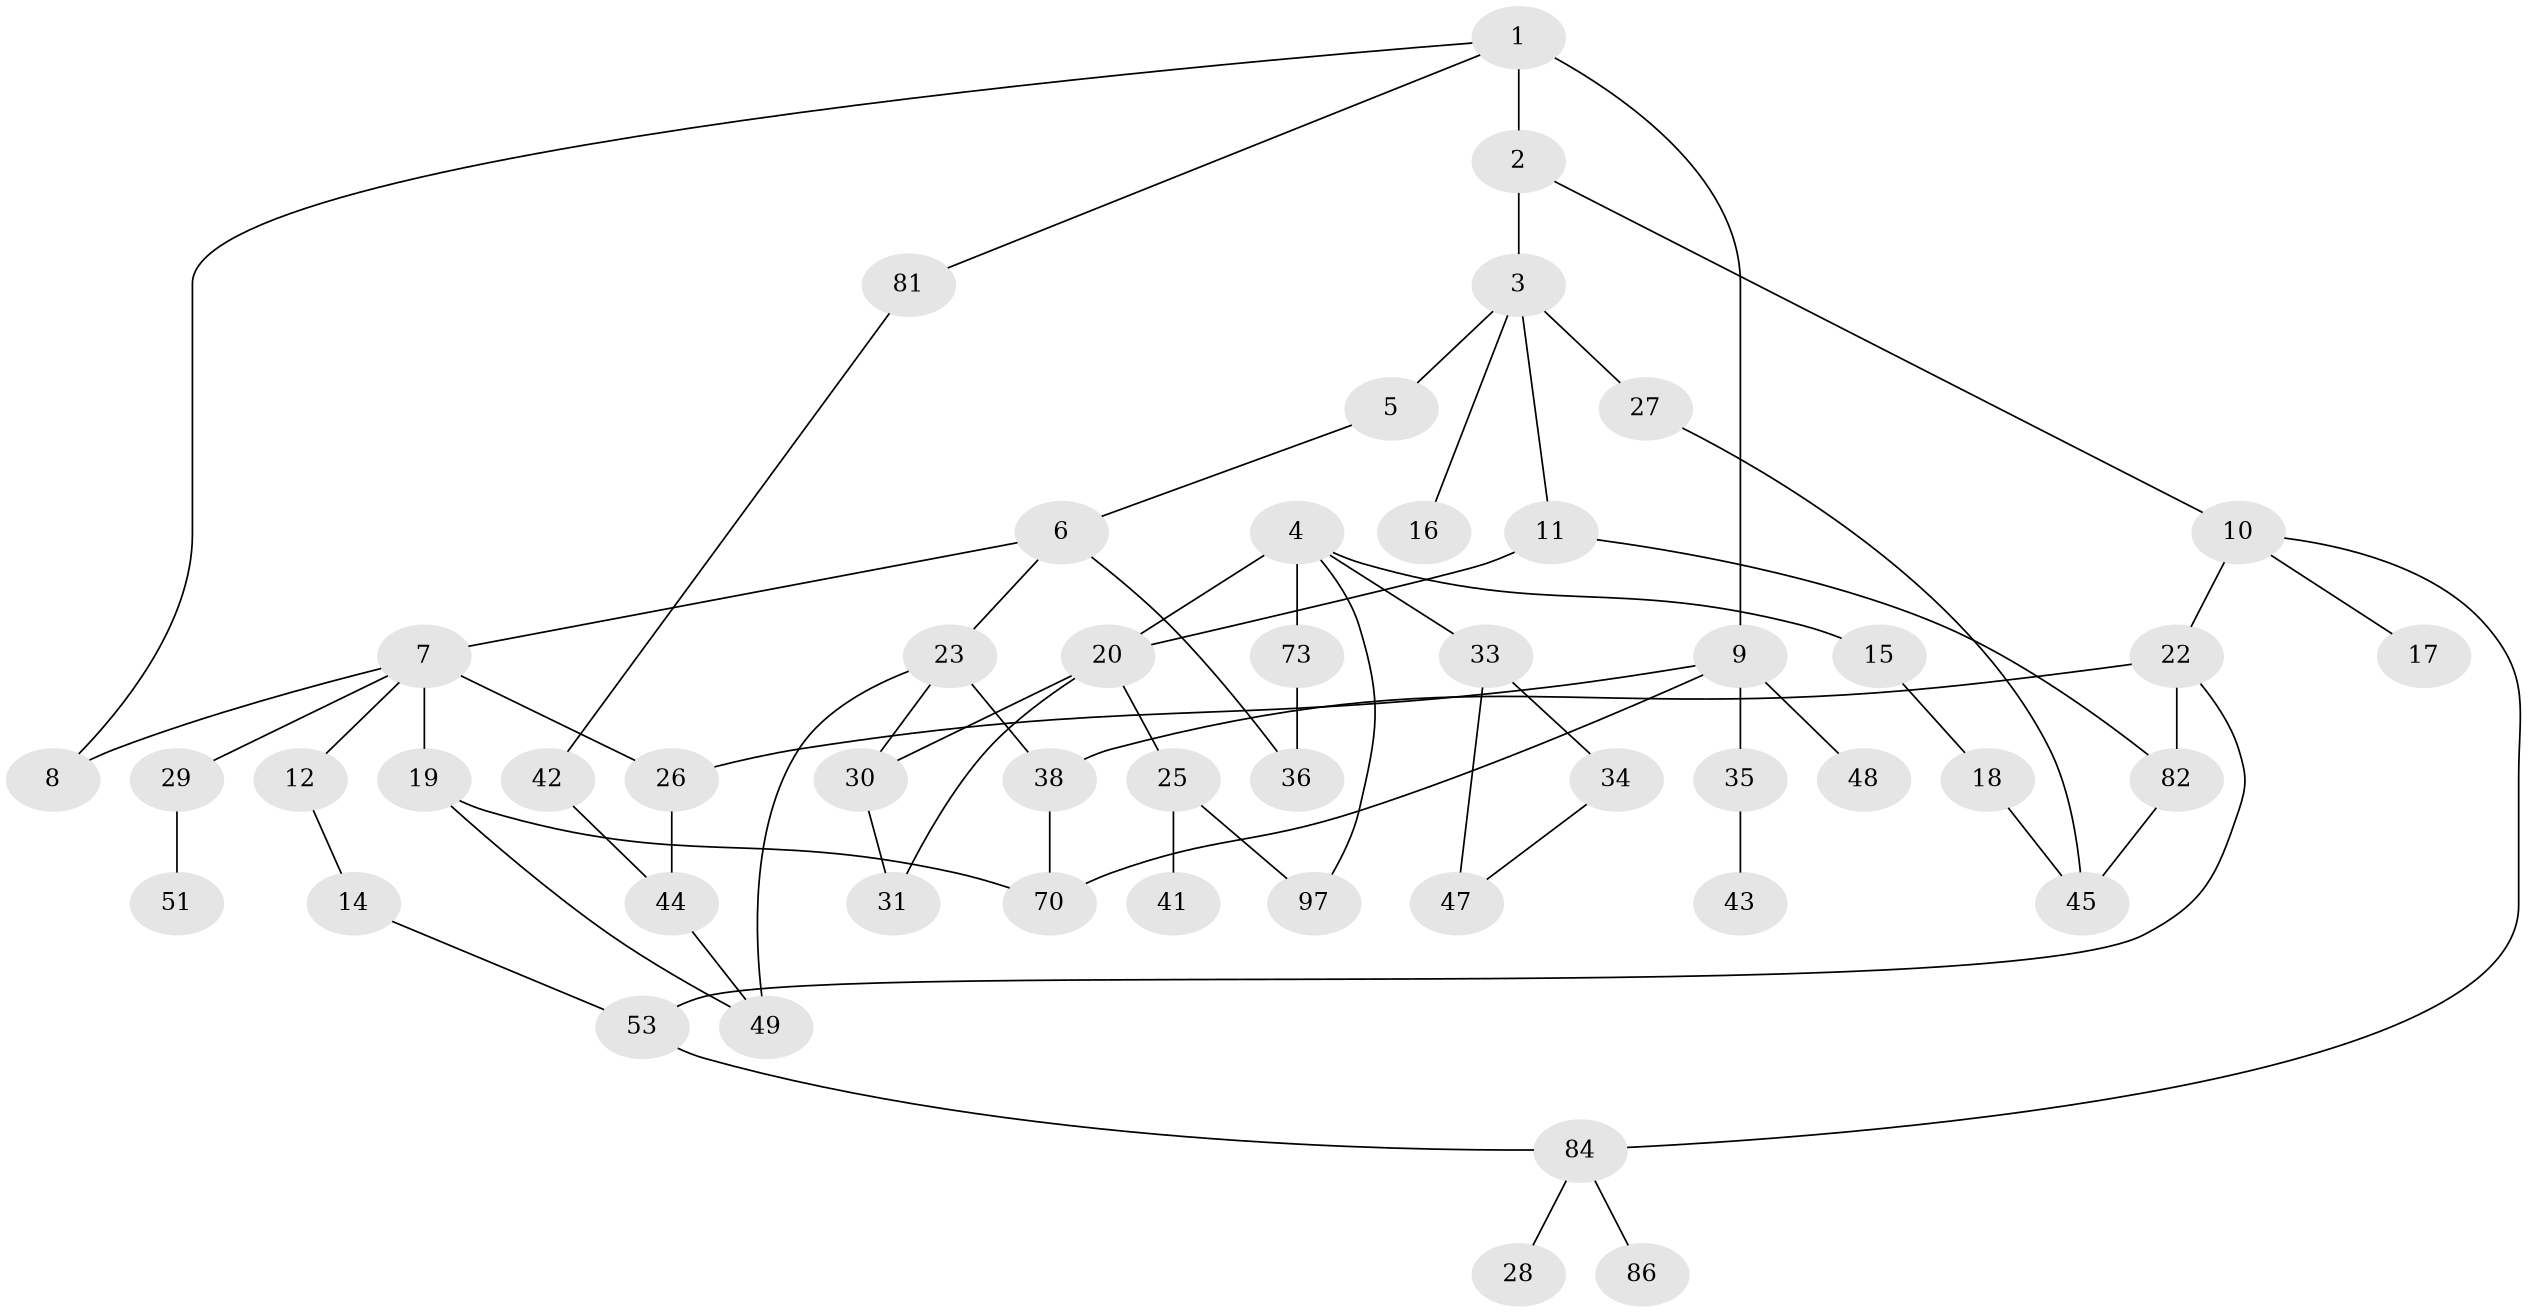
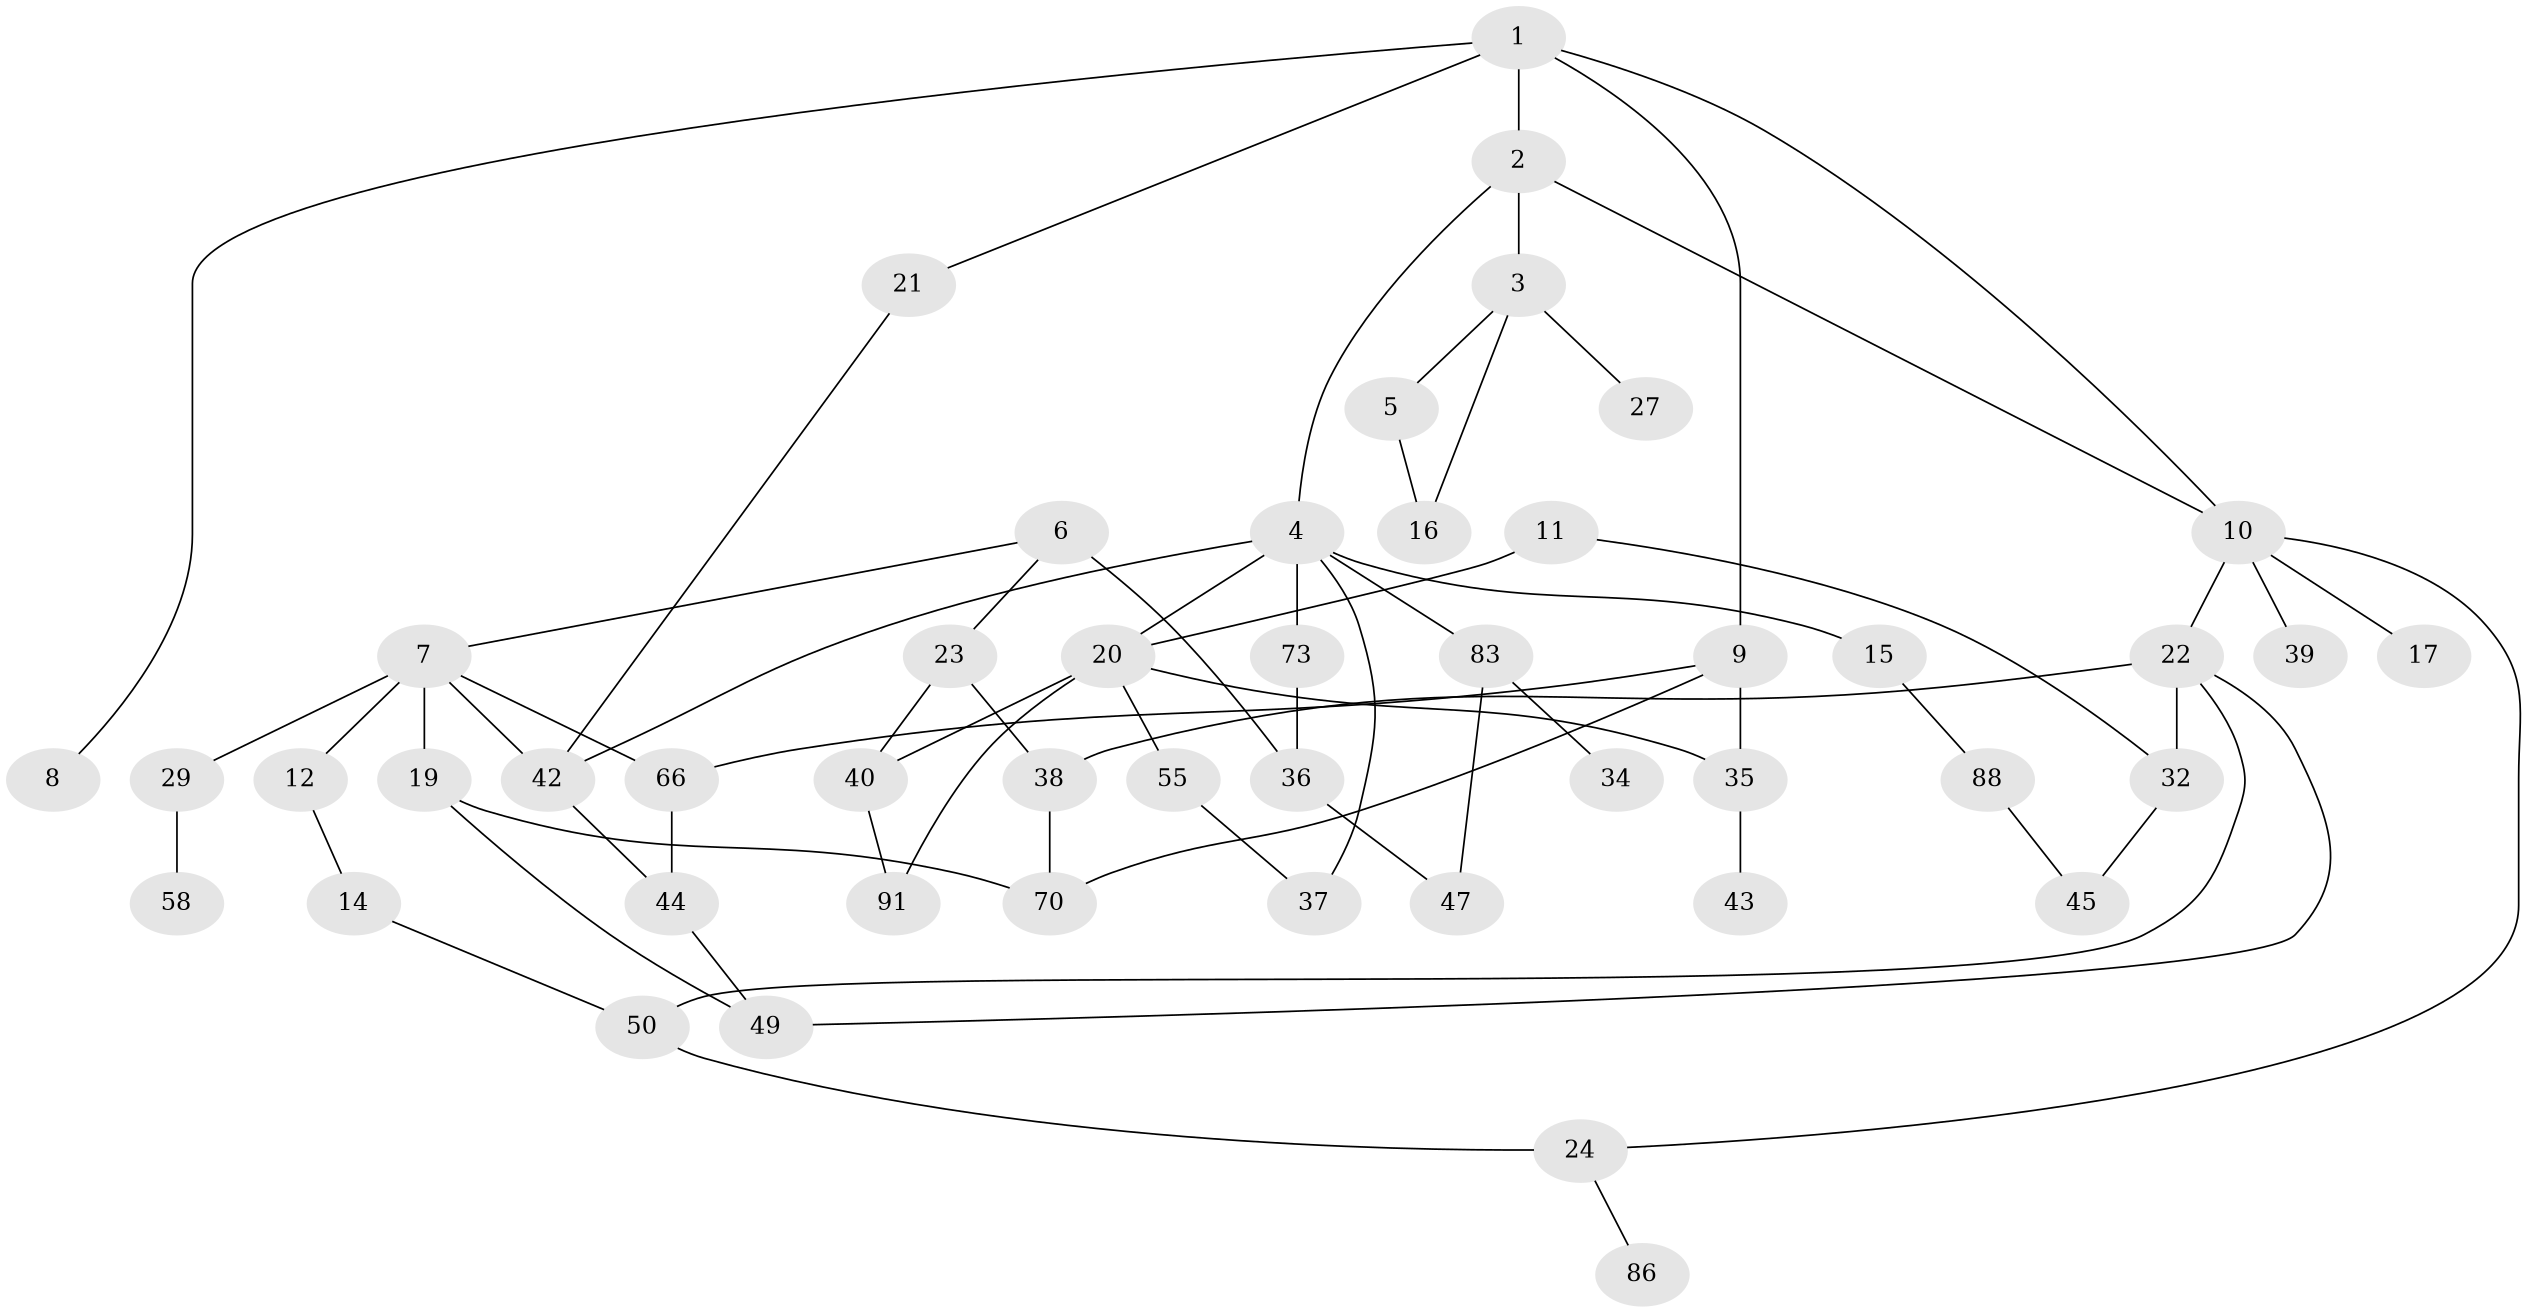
none -> (1917, 235)
(909, 285) -> (909, 285)
none -> (1362, 325)
(1535, 409) -> none
(1227, 471) -> (1408, 471)
(1938, 604) -> none
none -> (908, 619)
(1486, 656) -> (1486, 656)
none -> (2300, 656)
(234, 709) -> (486, 718)
none -> (1443, 709)
(672, 780) -> (672, 780)
(861, 780) -> (861, 780)
(1173, 780) -> (1173, 780)
(1864, 780) -> none
(1988, 780) -> (1988, 780)
(2177, 780) -> (2177, 780)
(775, 803) -> (1712, 994)
(1537, 842) -> (1377, 842)
(177, 904) -> (177, 904)
(893, 904) -> (893, 904)
(1173, 904) -> none
(1314, 904) -> (1314, 904)
(643, 1027) -> (643, 1027)
(1581, 1151) -> (1581, 1151)
(1519, 1275) -> none
